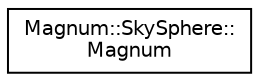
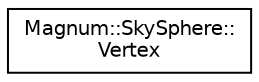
(130, 41) -> (130, 41)
